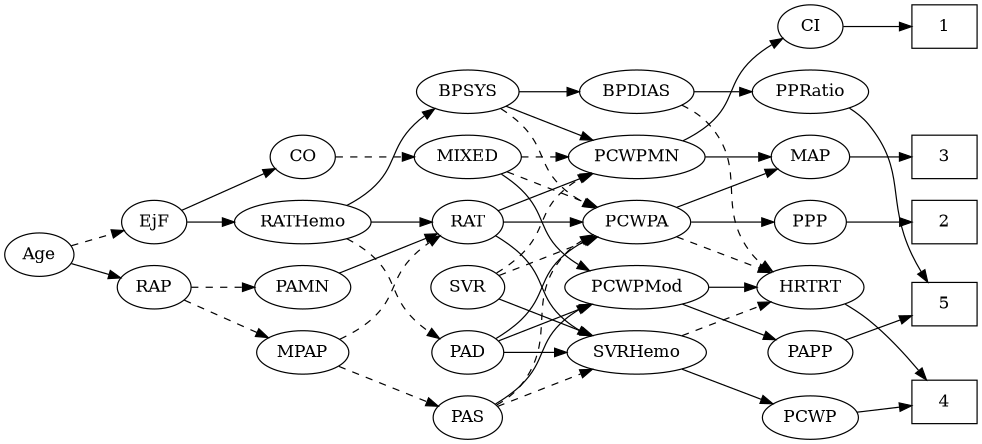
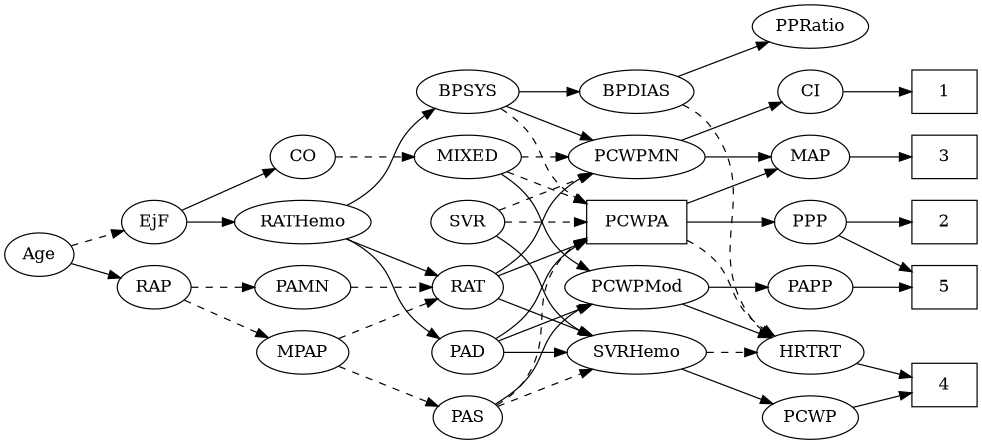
(895, 185) -> (870, 251)
(637, 222) -> (637, 222)
(383, 256) -> (385, 287)
(388, 277) -> (390, 279)
